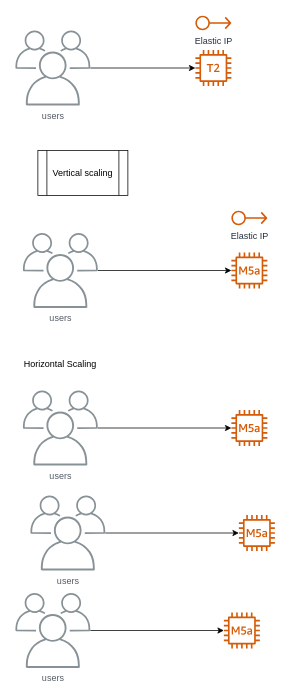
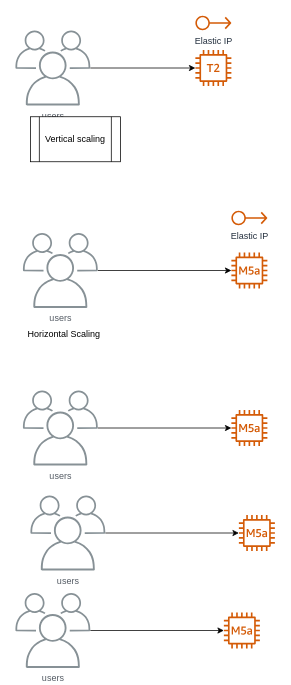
(83, 173) -> (75, 139)
(60, 364) -> (64, 334)
